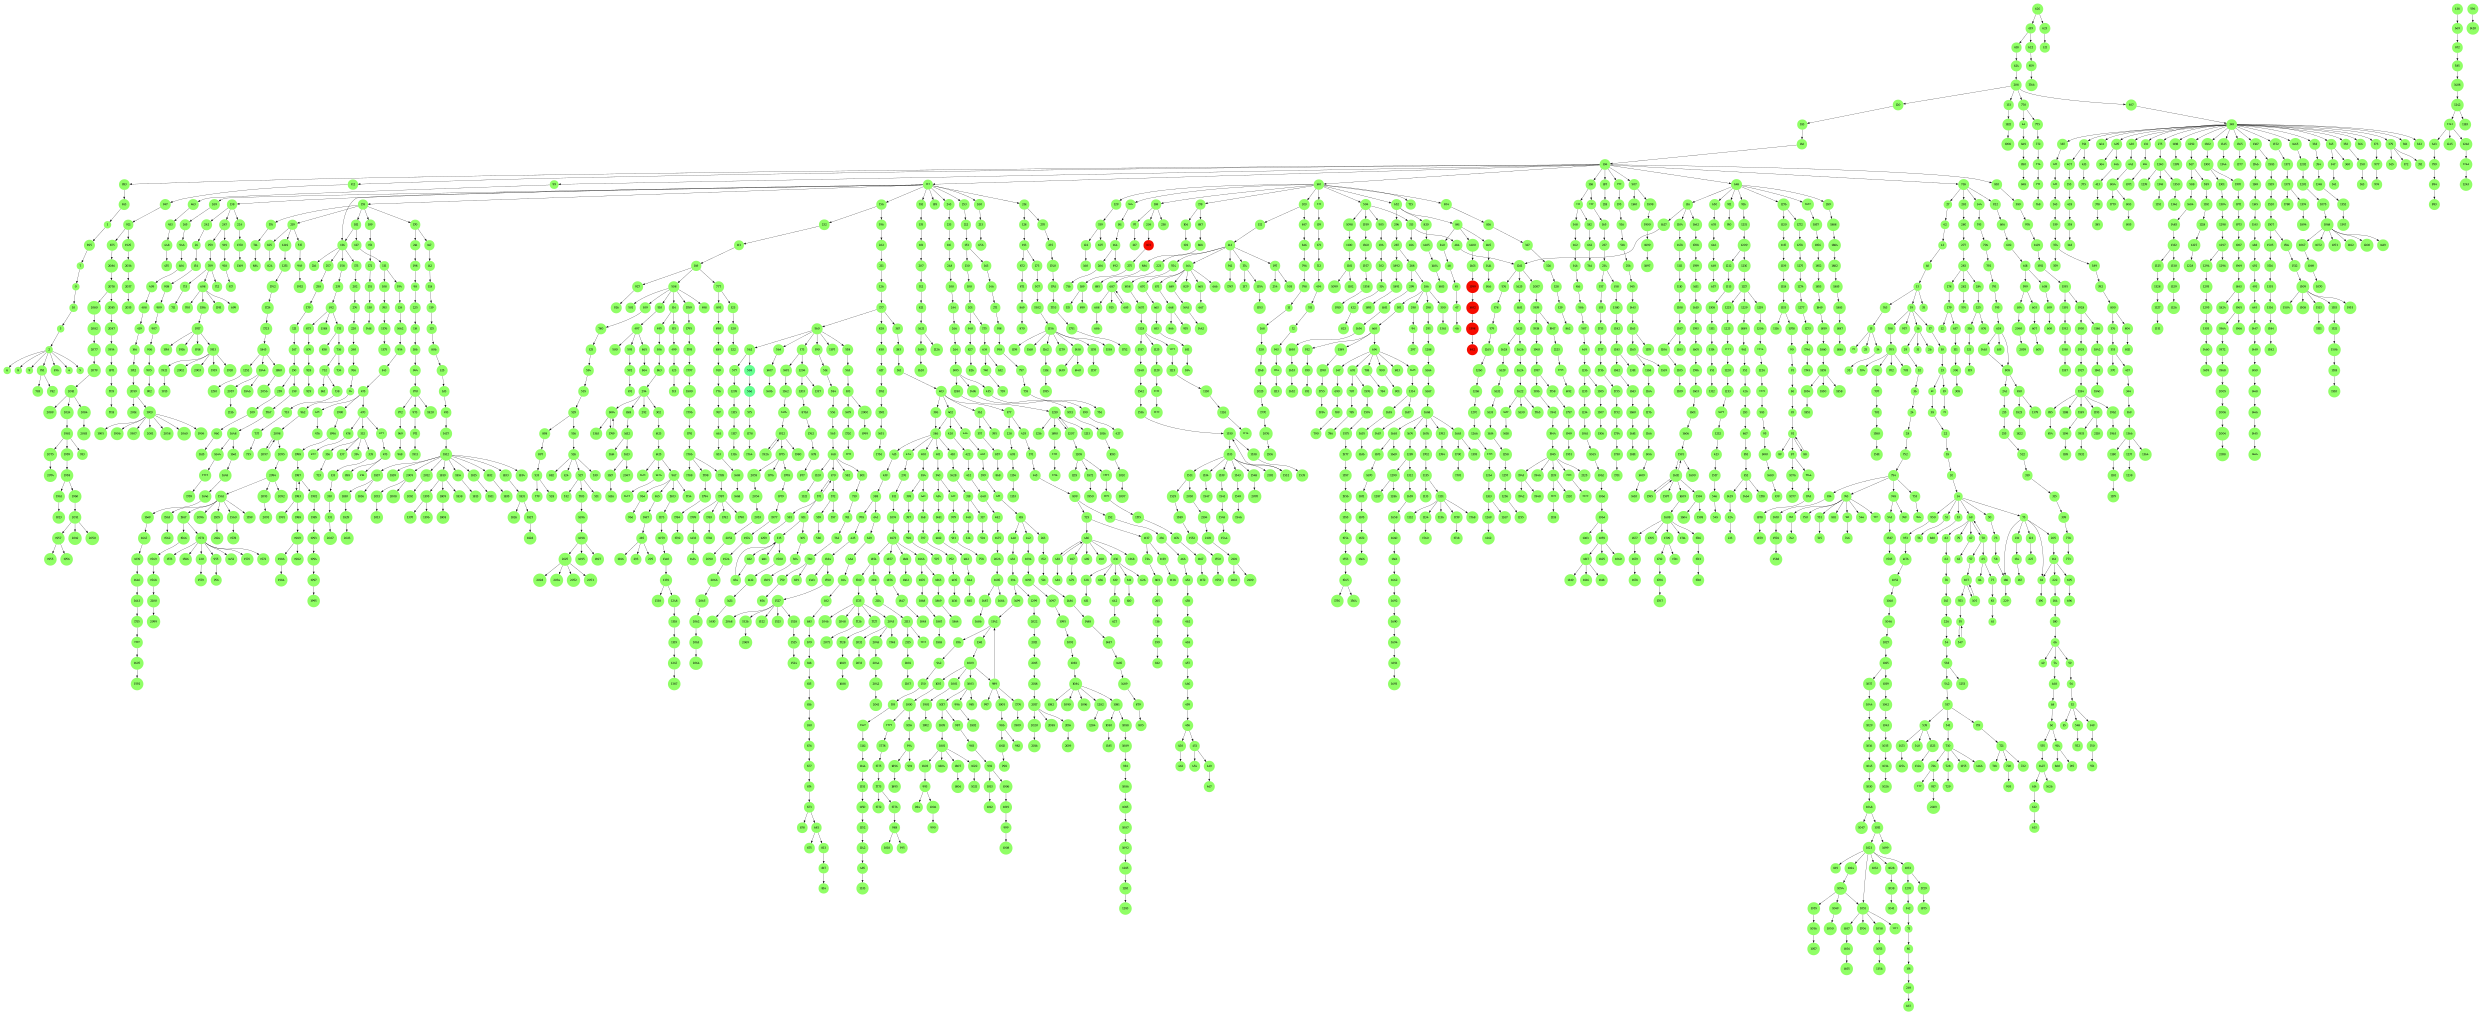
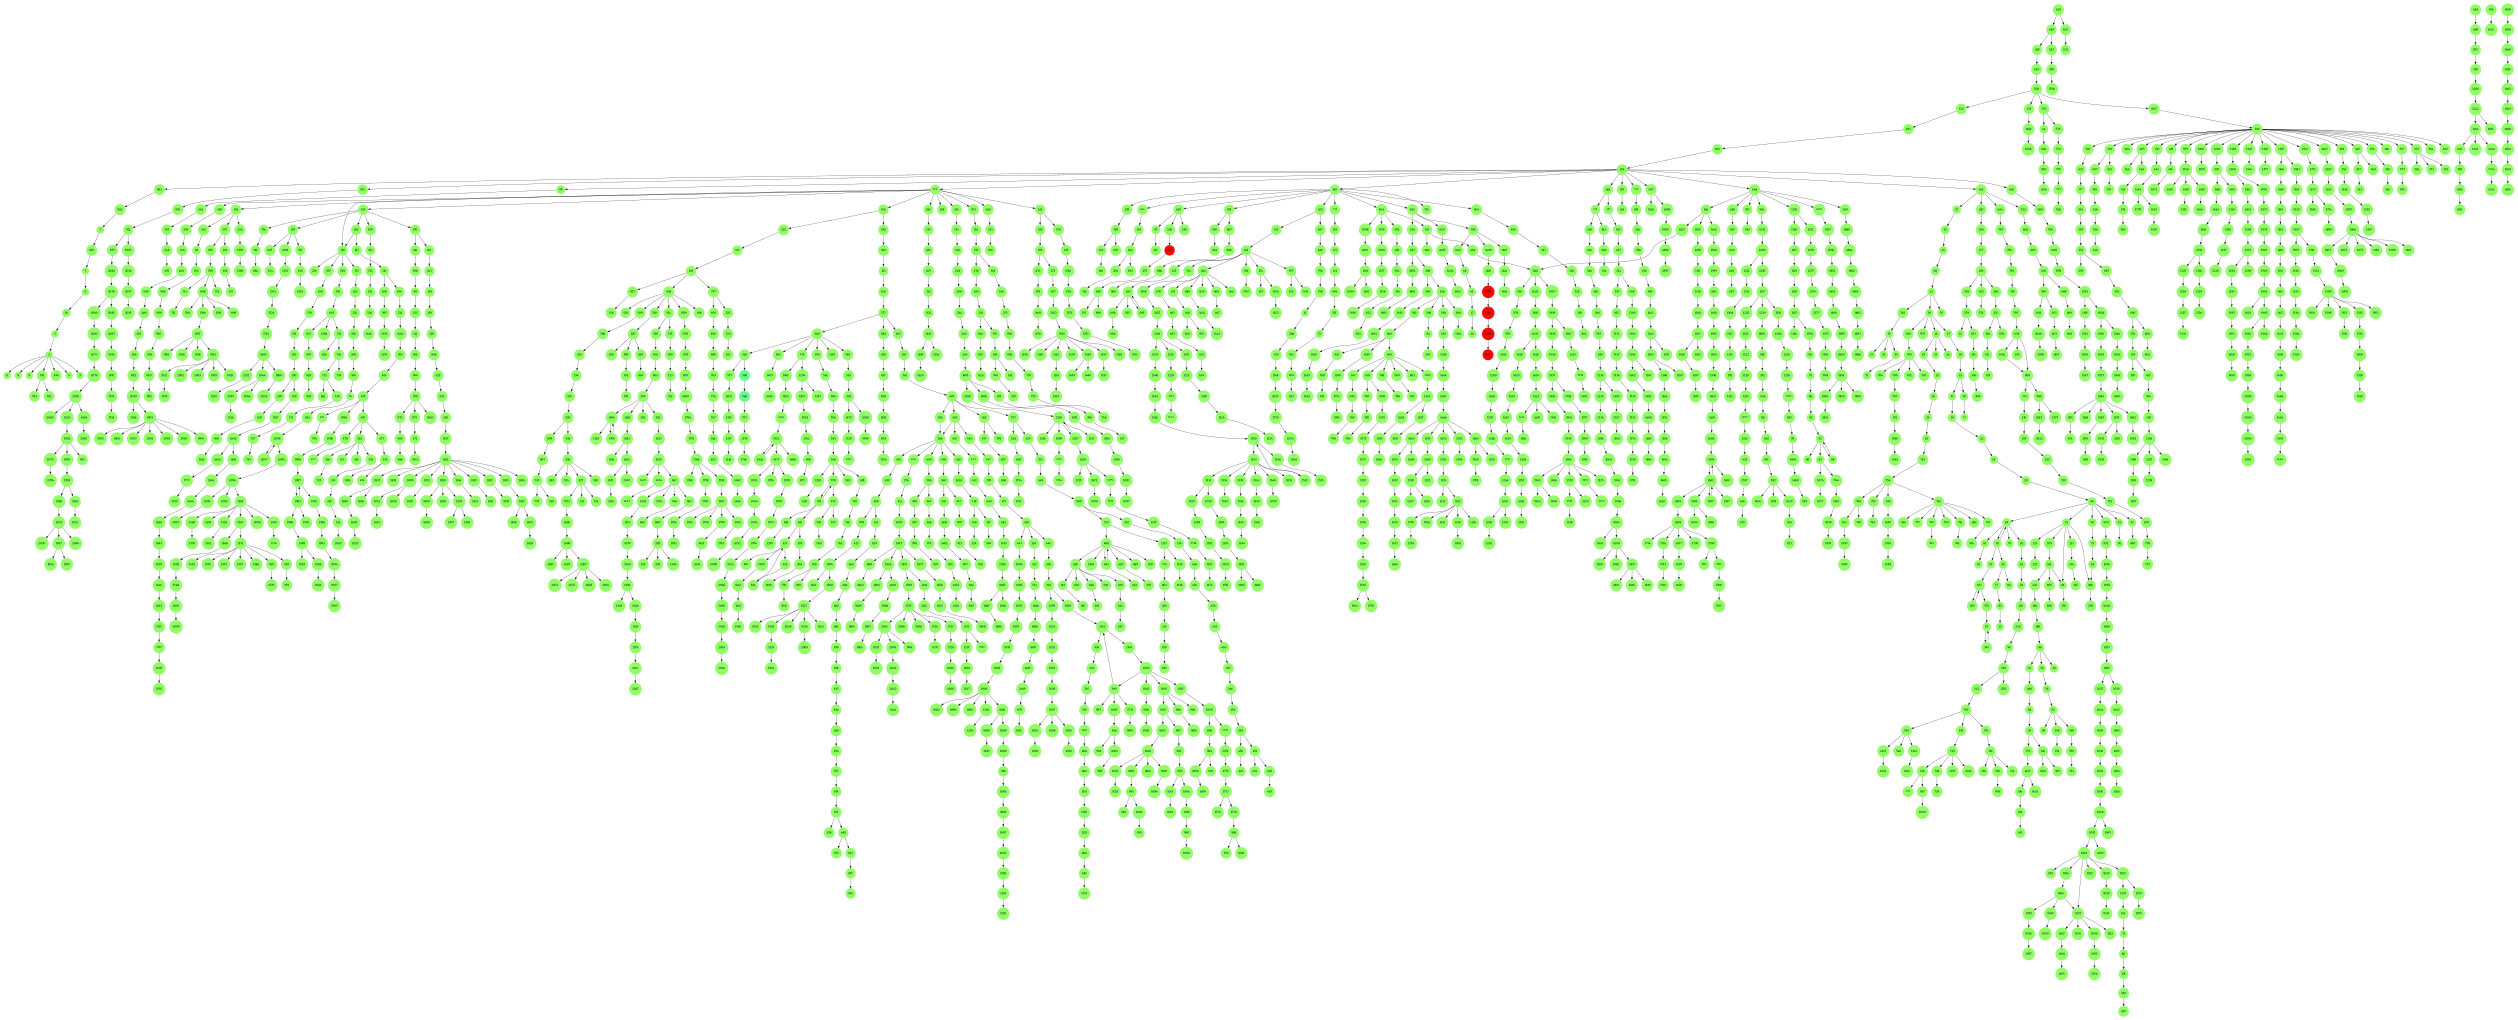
(1410, 485) -> none
